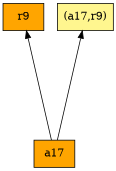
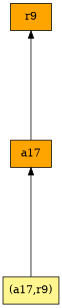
(69, 89) -> (31, 226)
